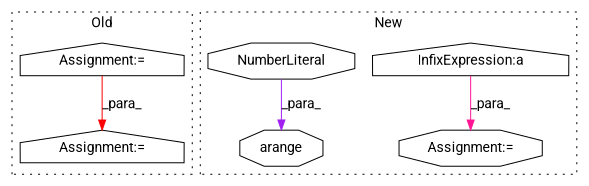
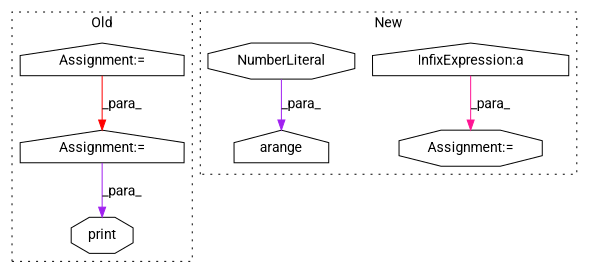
(281, 148) -> (281, 148)
none -> (102, 235)
